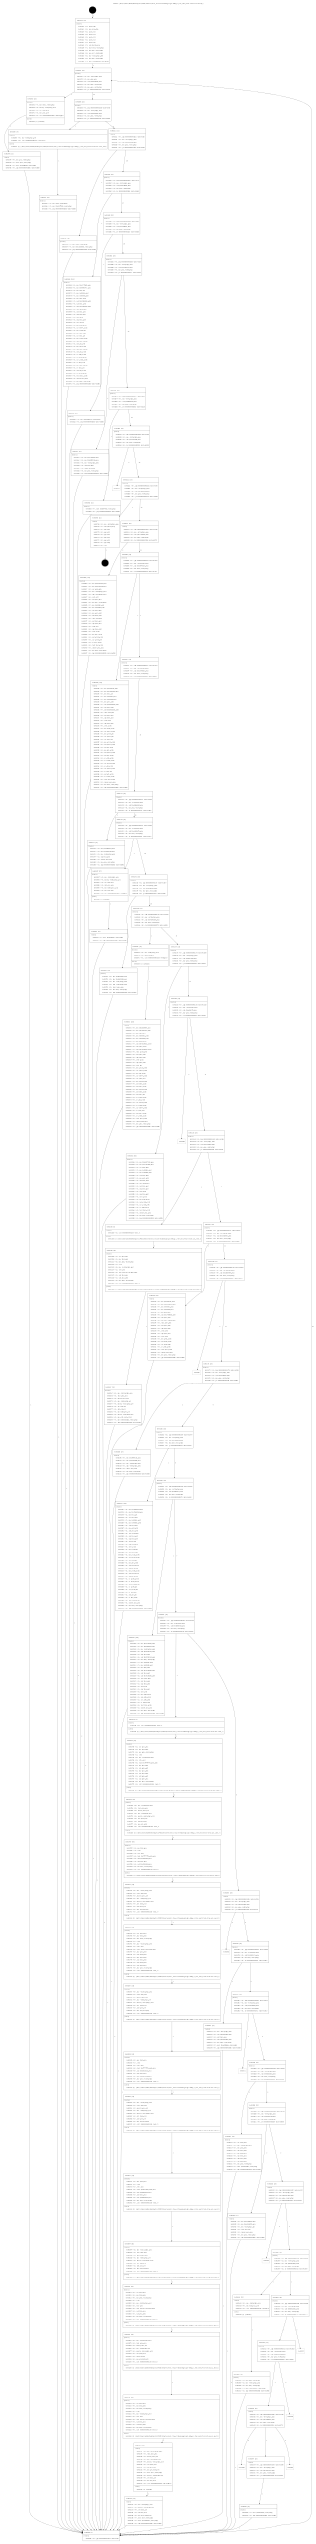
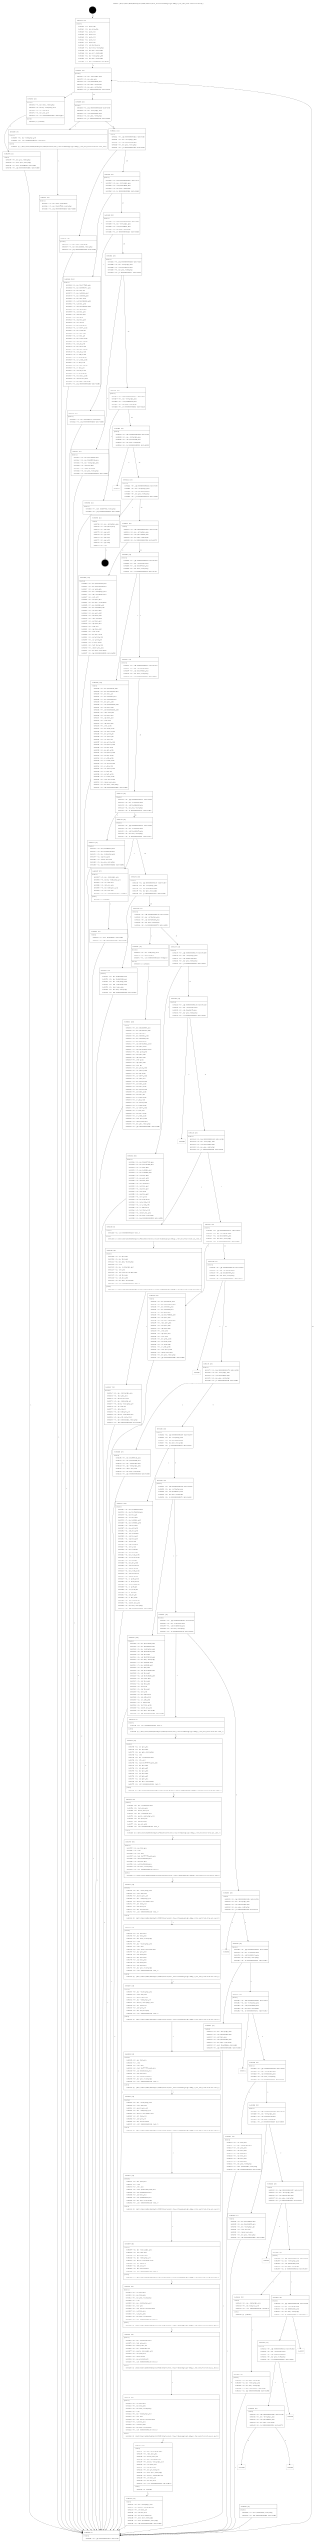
(266, 2467) -> none
